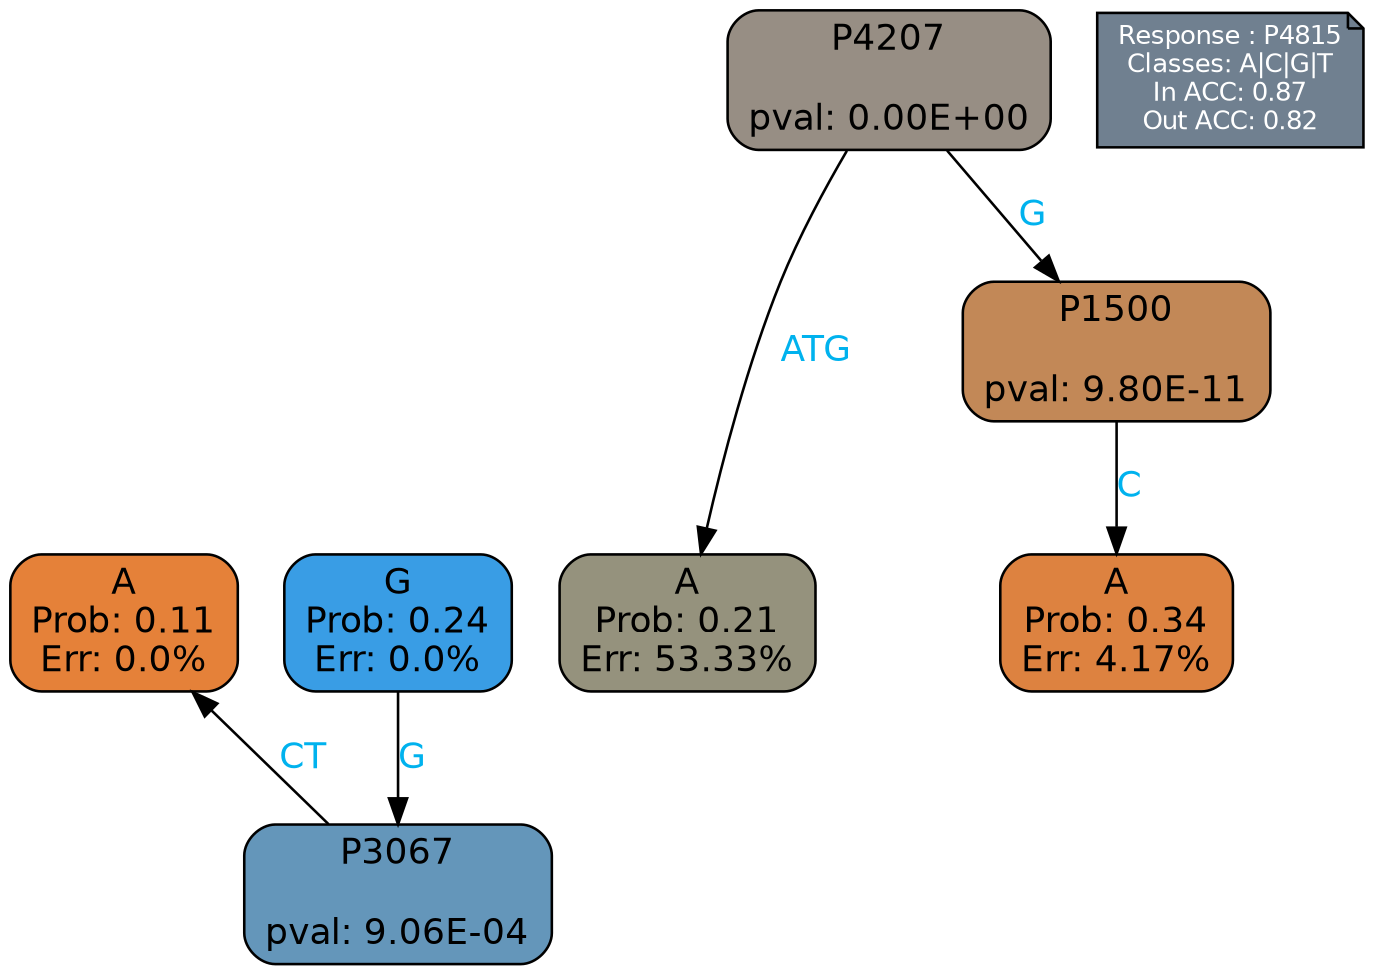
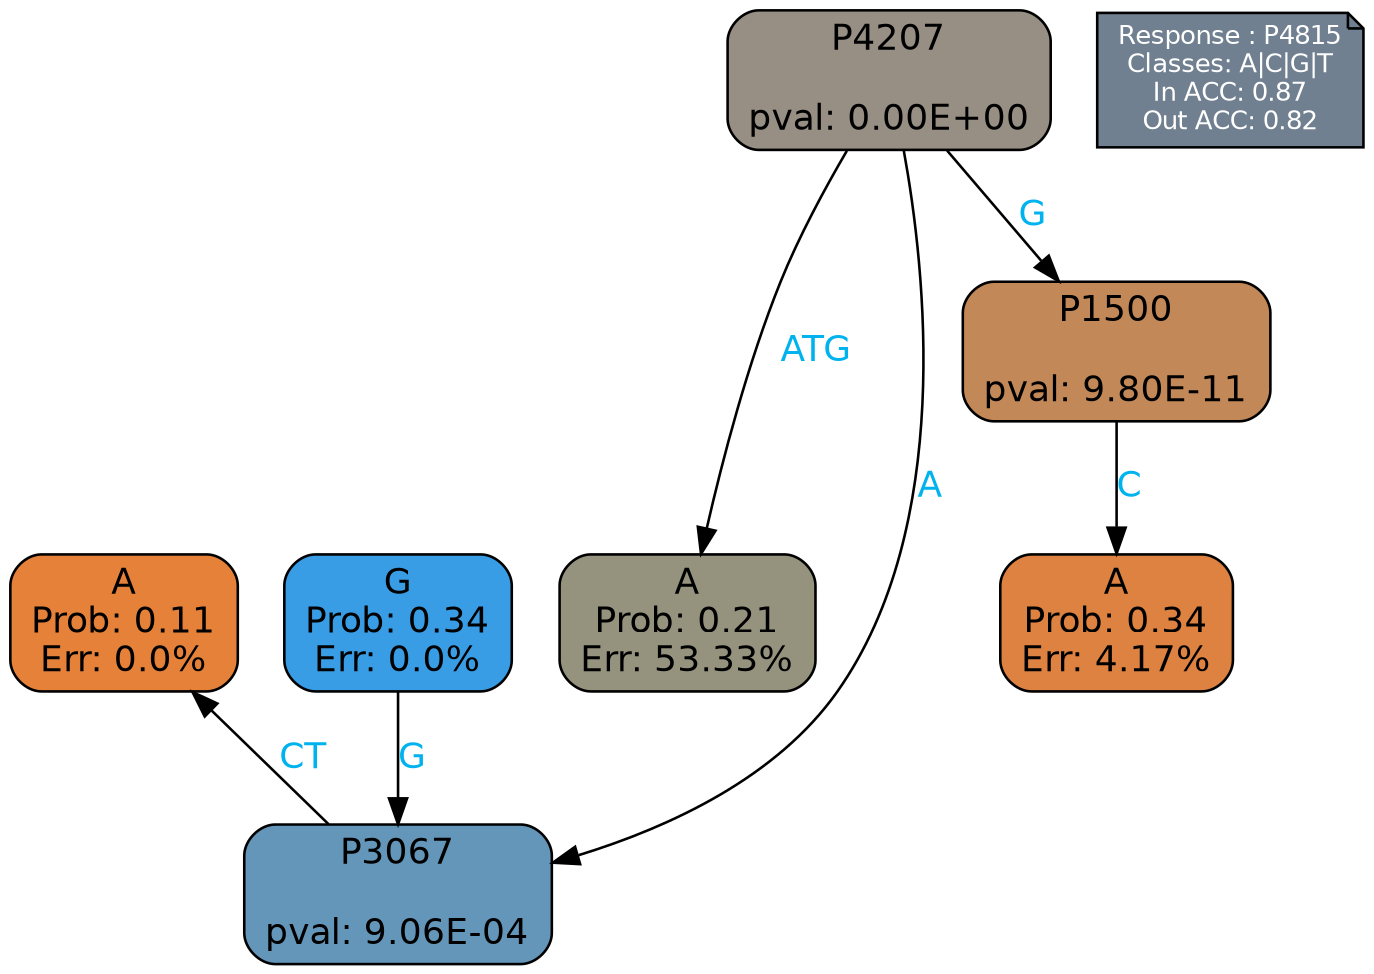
none -> (891, 581)
(398, 623) -> (398, 623)
